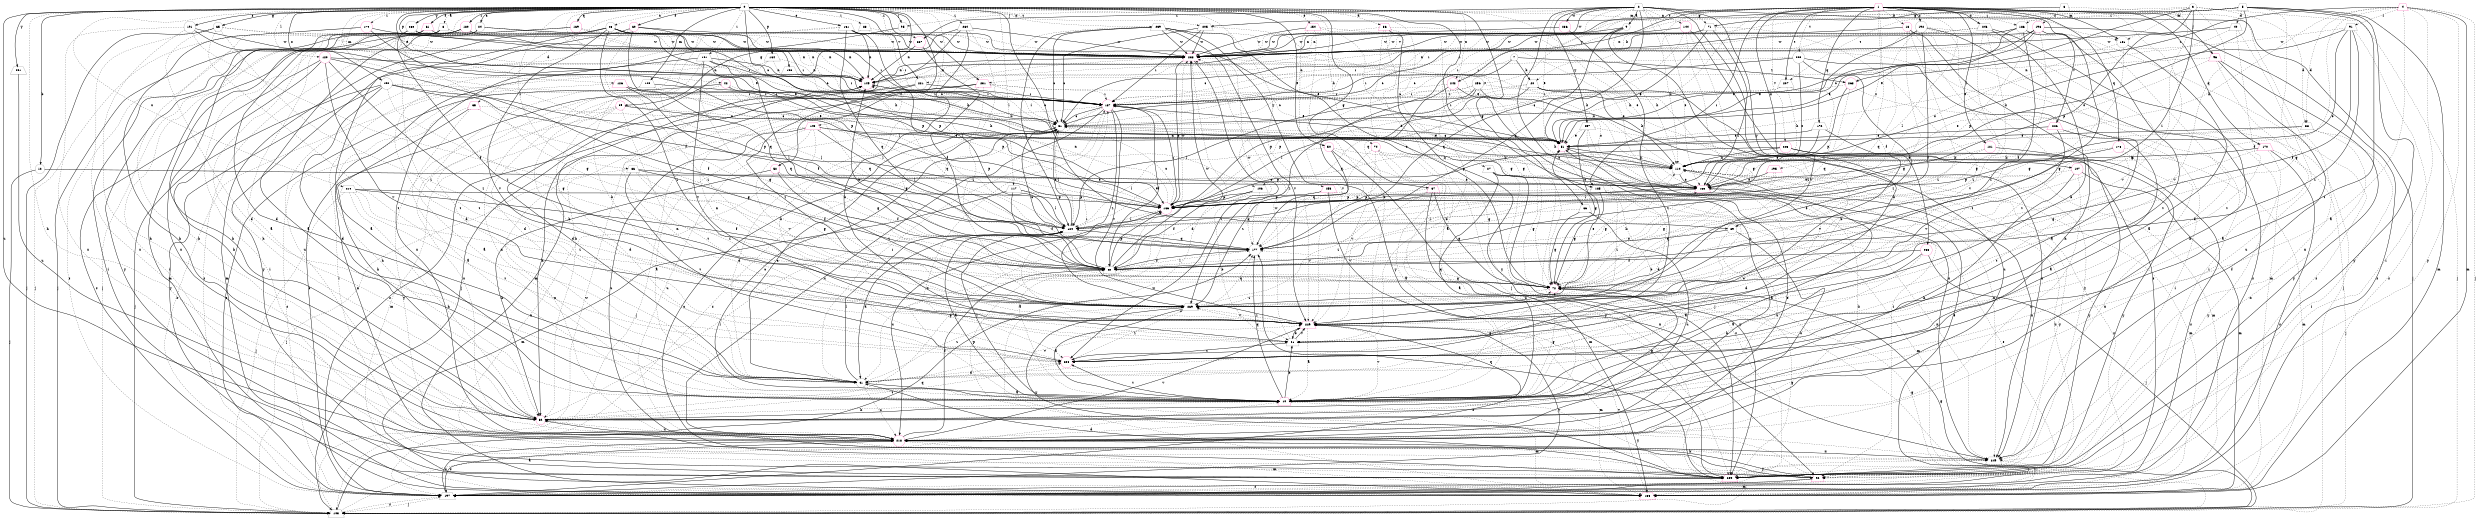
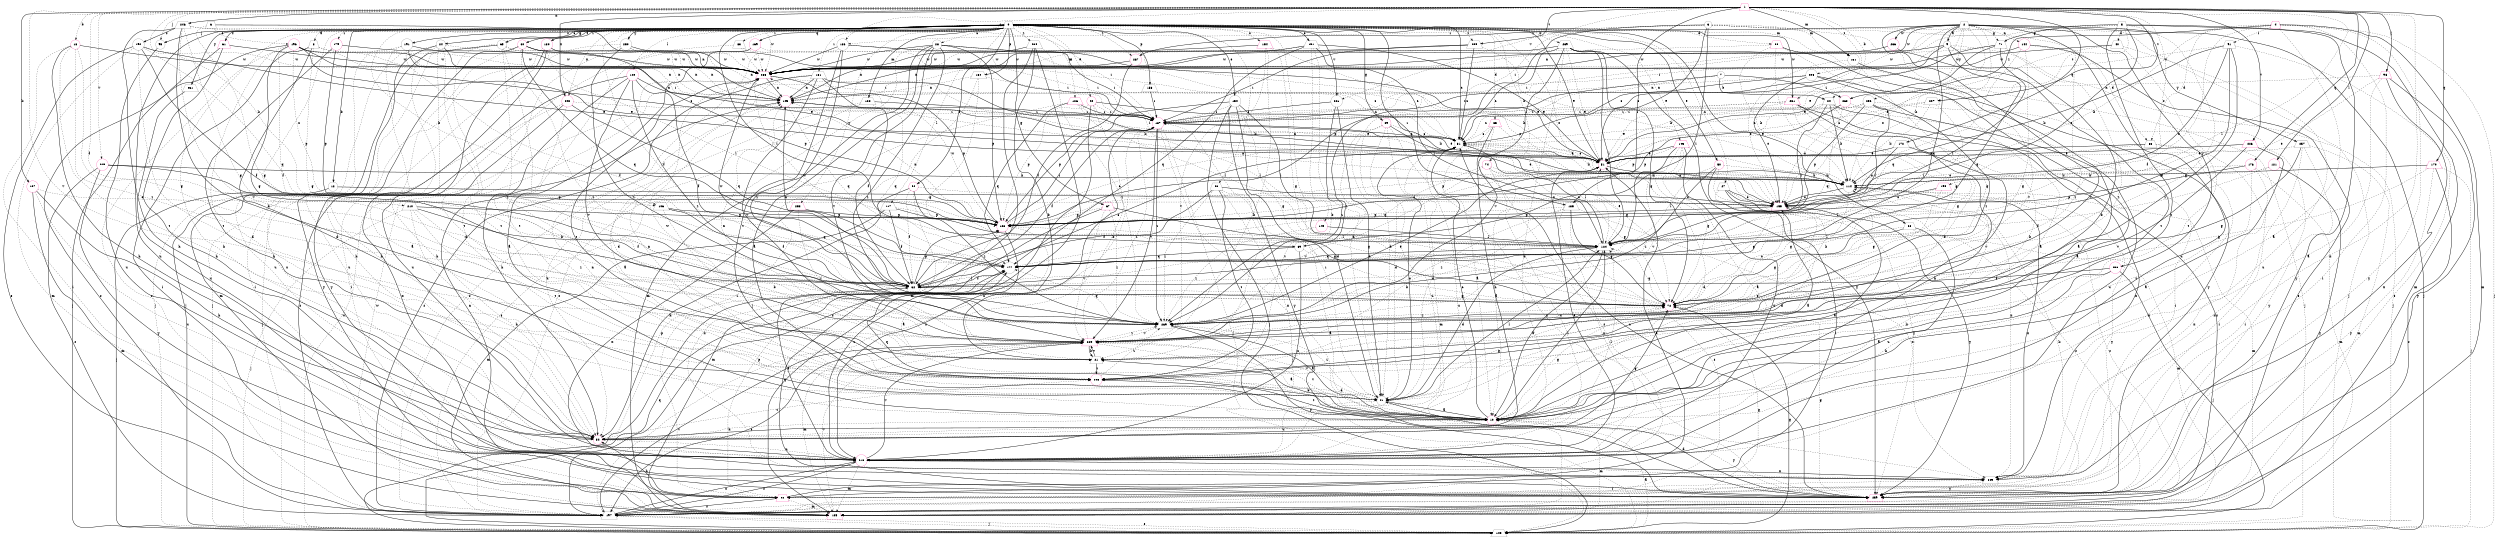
(1903, 10) -> (160, 35)
(1483, 116) -> (1763, 134)
none -> (1322, 226)
(1406, 267) -> (1643, 270)
(2232, 270) -> (2384, 287)
(1284, 401) -> (1492, 420)
